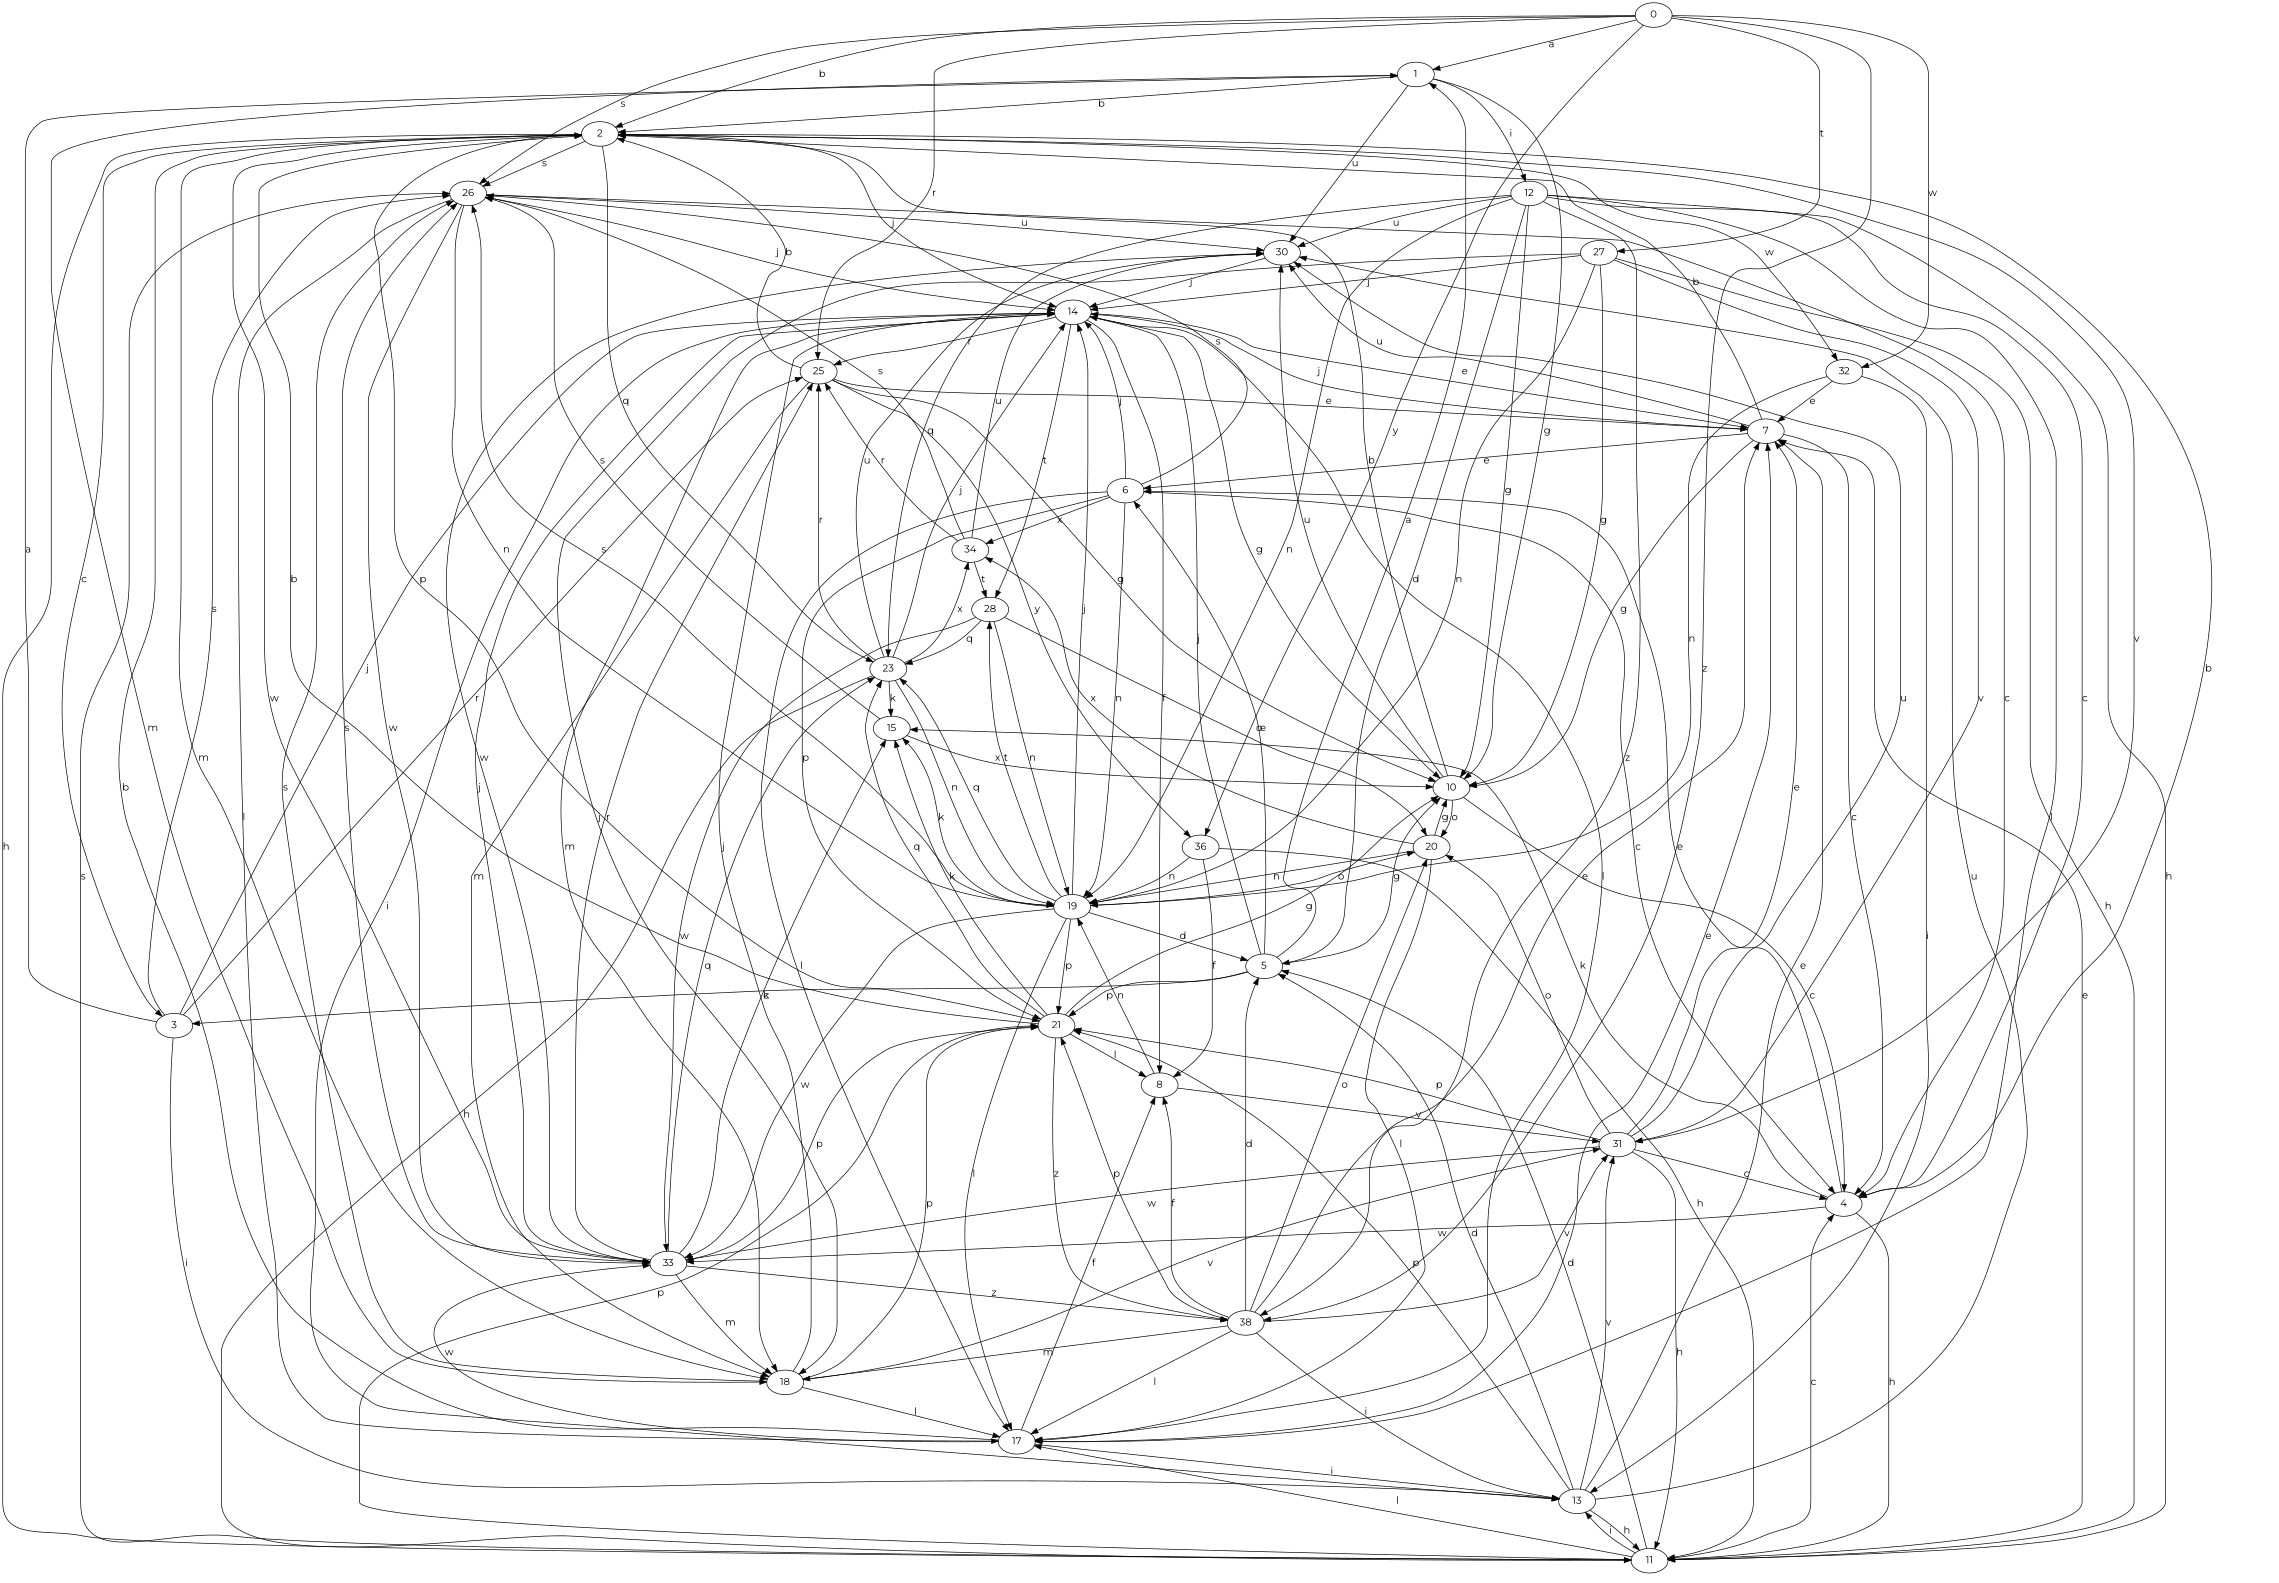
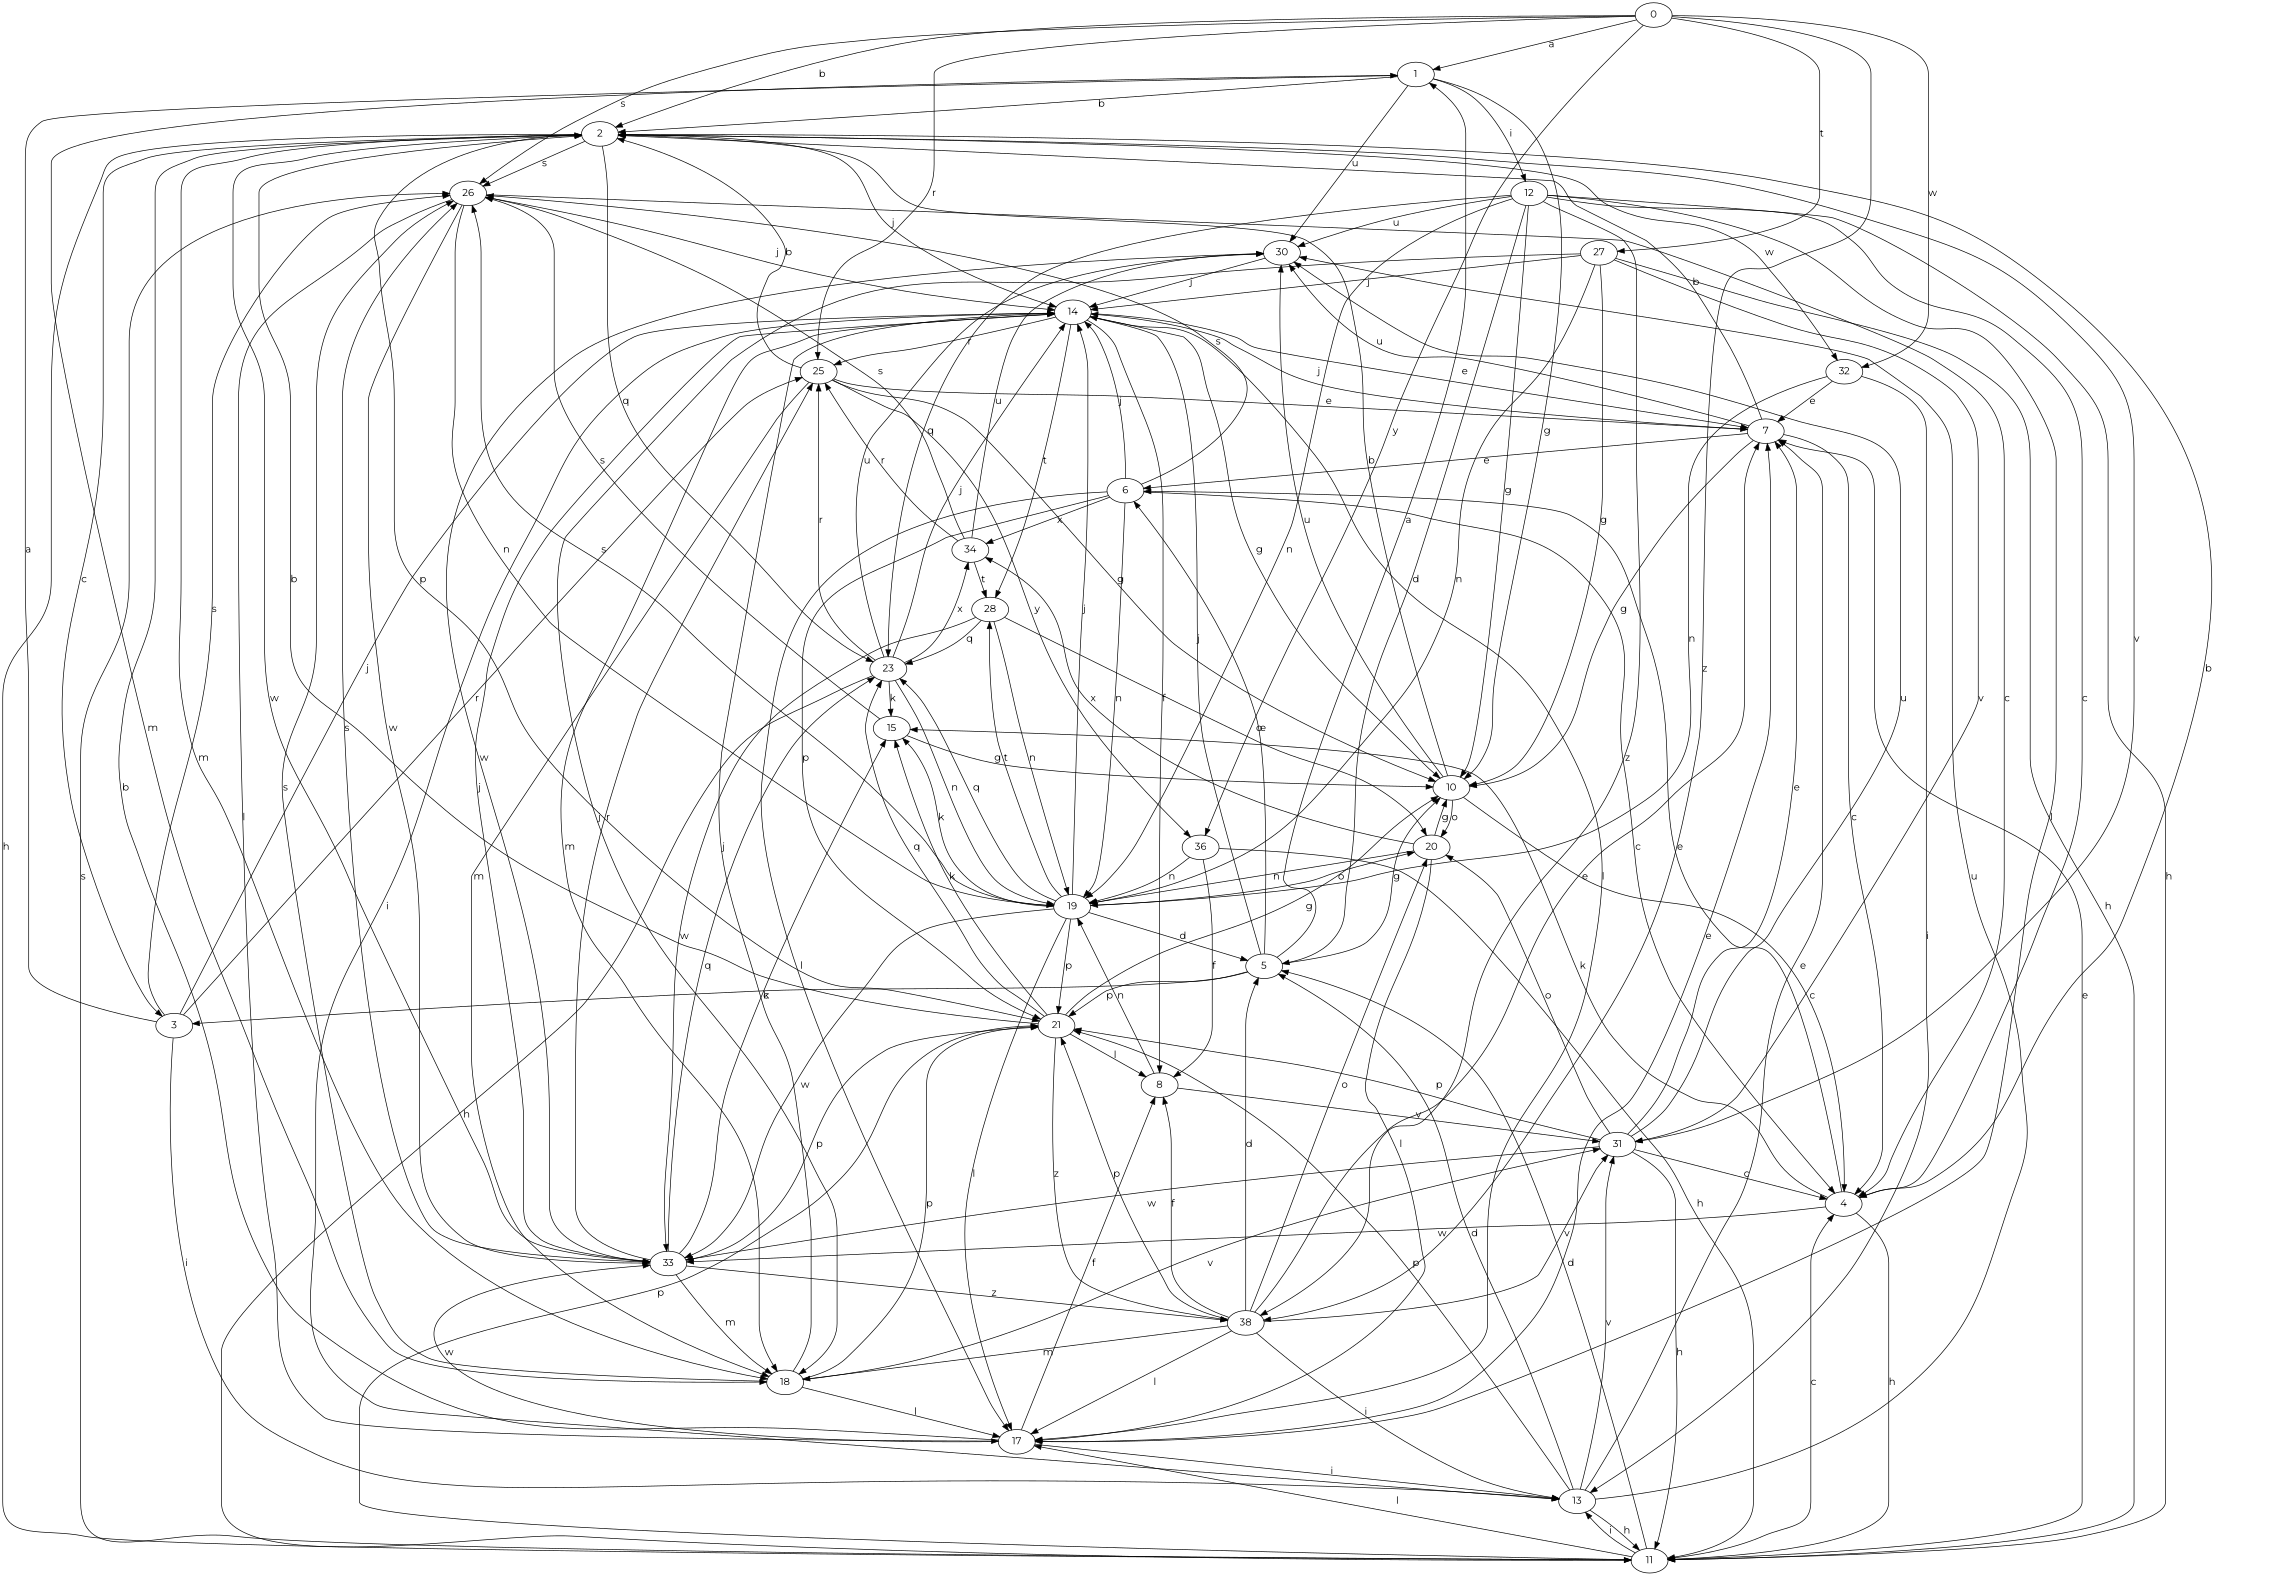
(872, 217) -> none
(998, 758) -> (998, 758)
